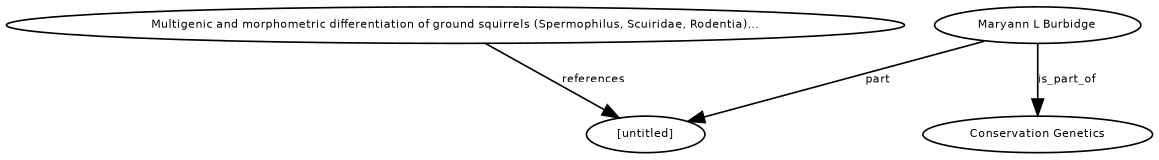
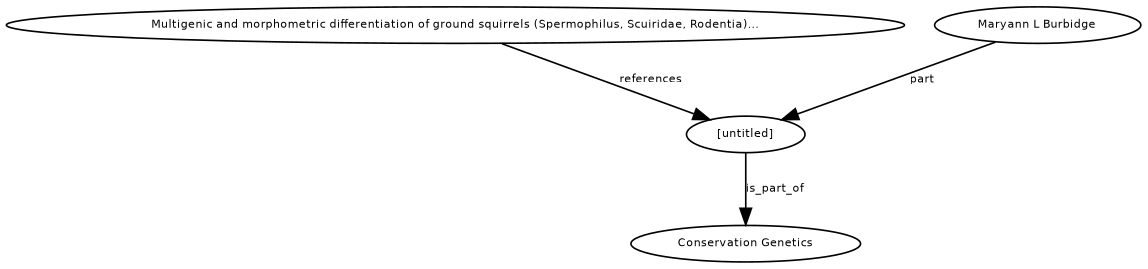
(1038, 71) -> (746, 181)
